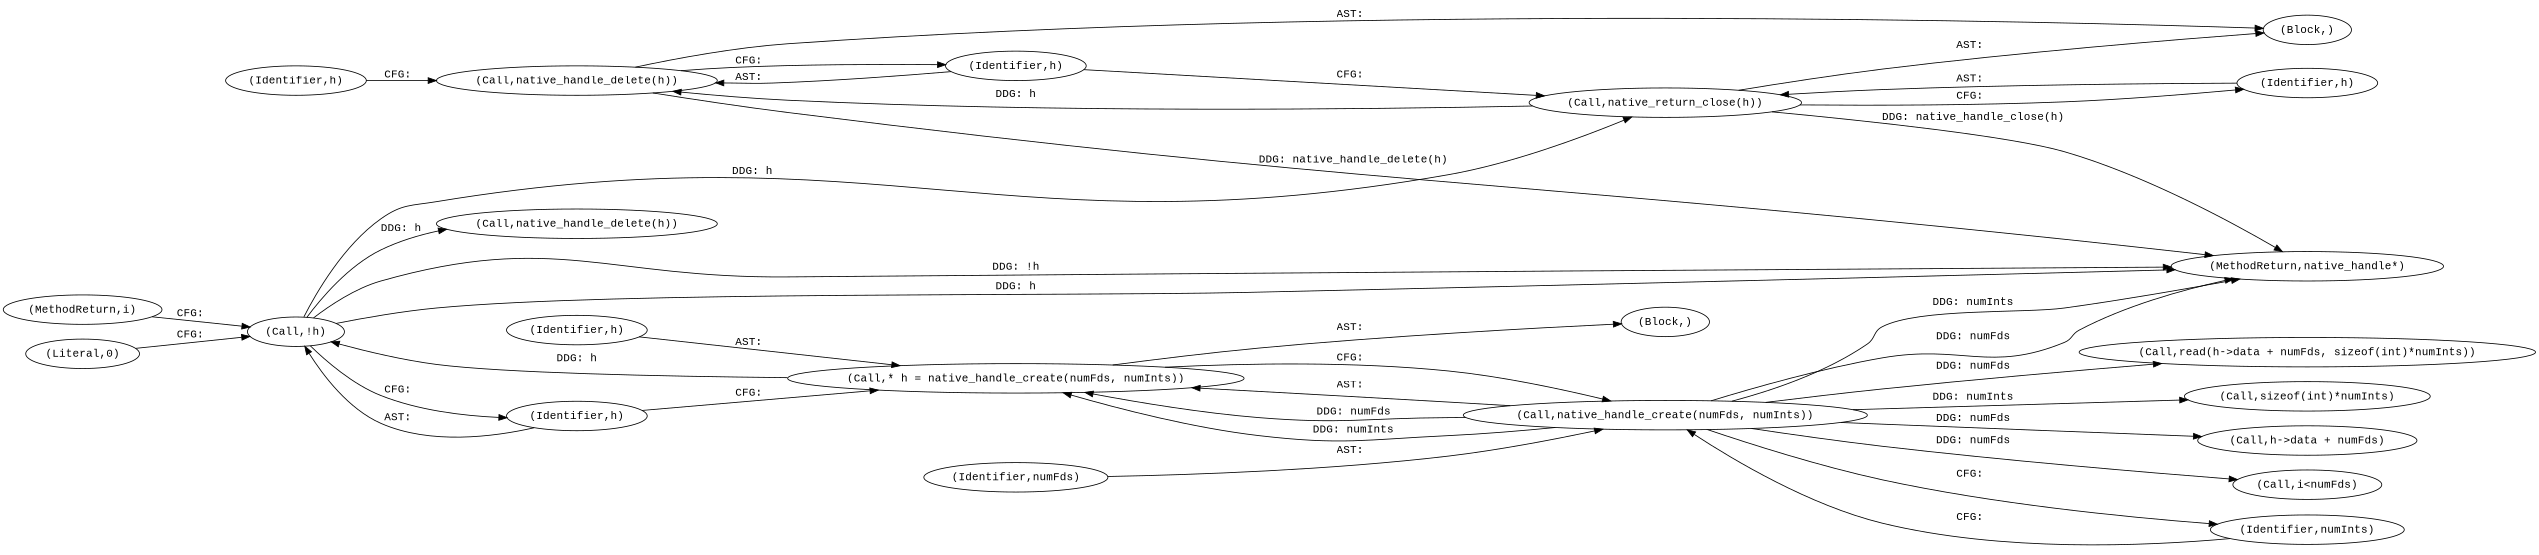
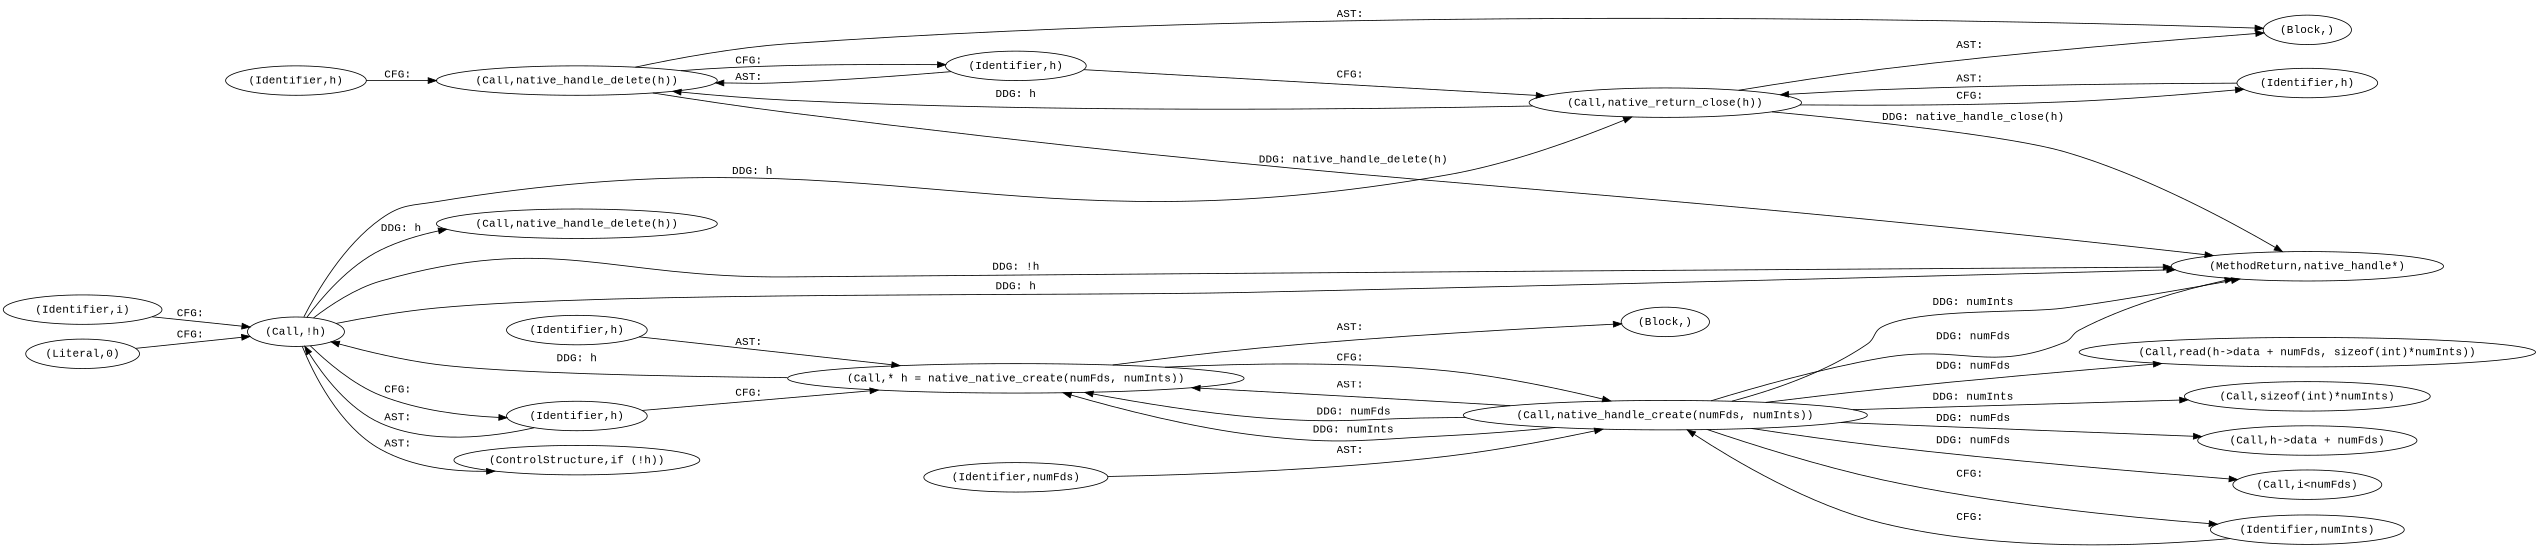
(83, 310) -> (83, 310)
(1016, 378) -> (1016, 378)
none -> (577, 460)
